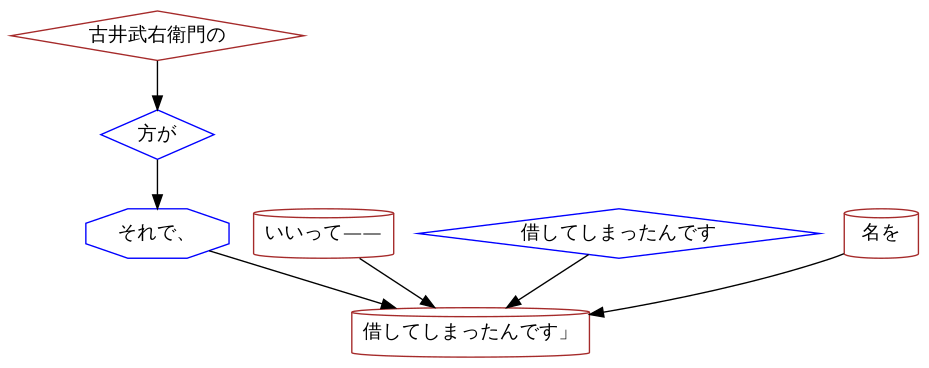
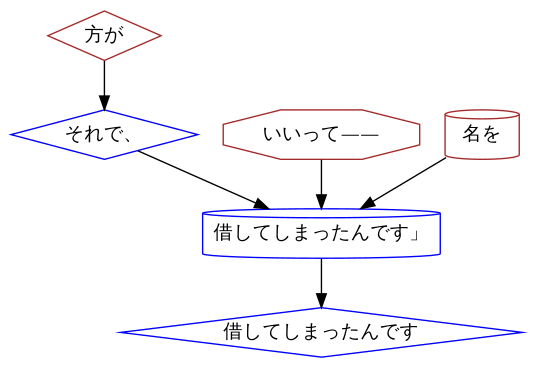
(157, 36) -> none
(157, 135) -> (104, 36)
(157, 234) -> (104, 135)
(324, 234) -> (321, 135)
(553, 277) -> (321, 276)
(471, 332) -> (321, 234)
